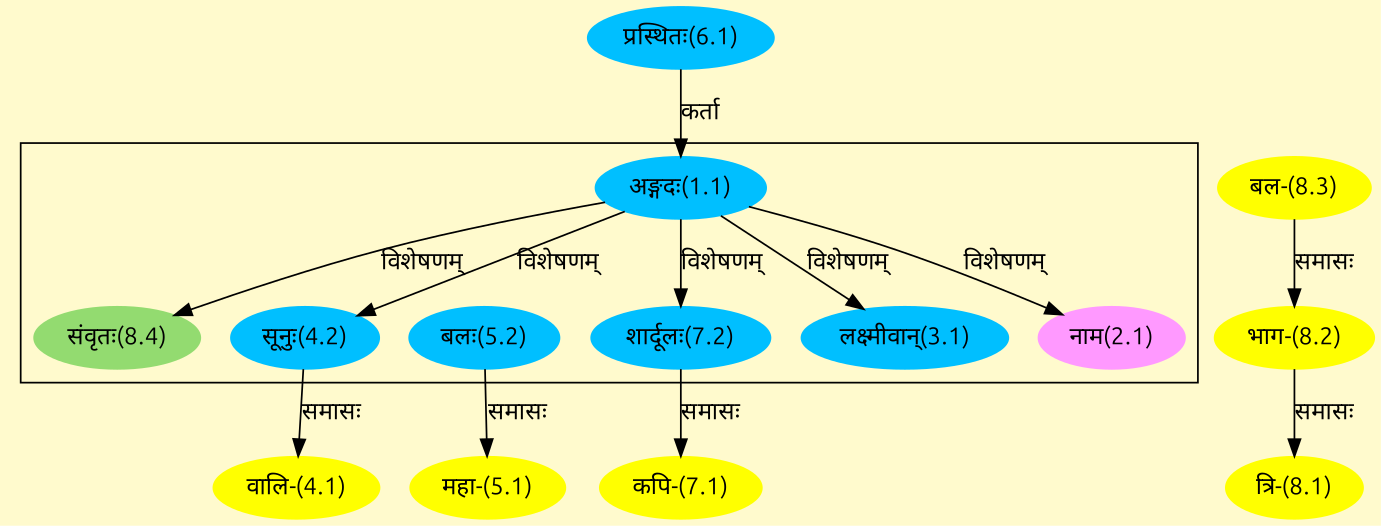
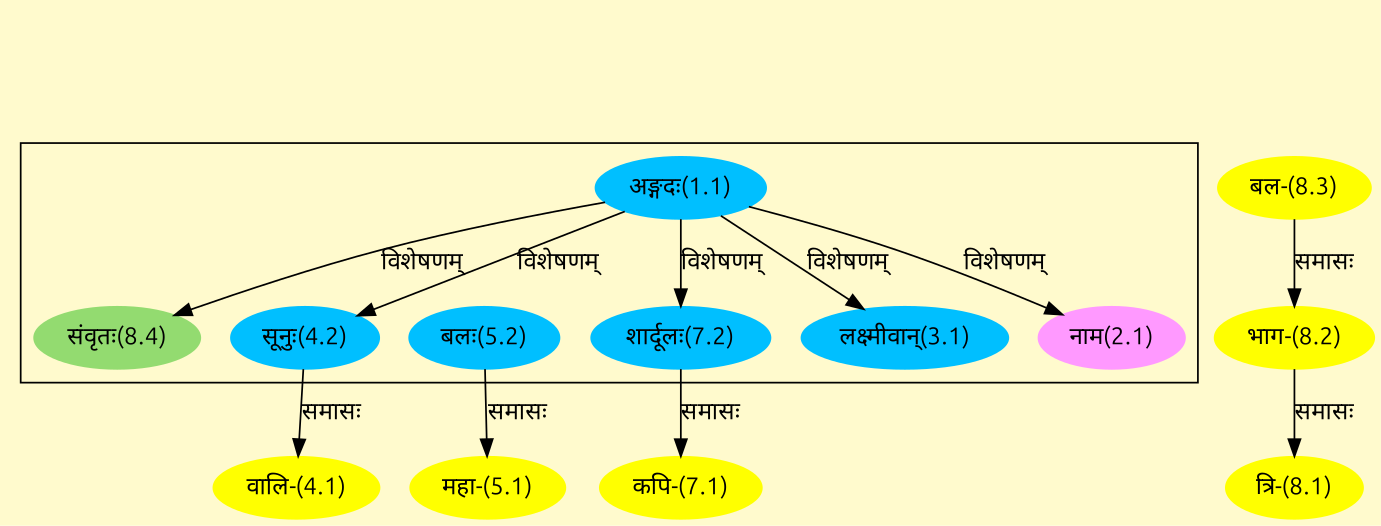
(681, 38) -> none
